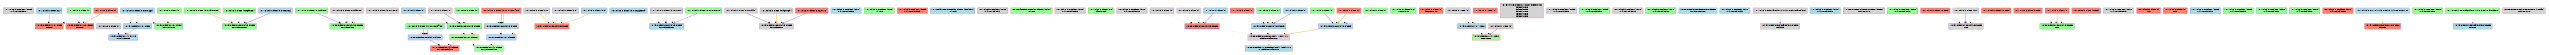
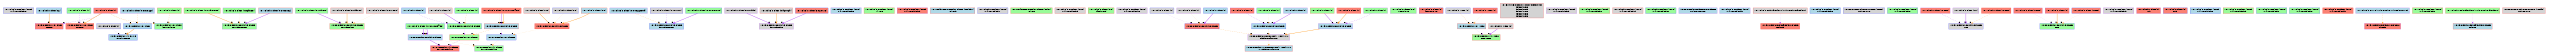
(1780, 26) -> (1780, 26)
